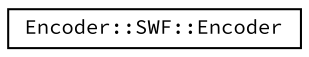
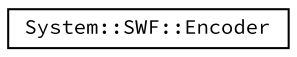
(155, 29) -> (148, 29)
